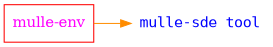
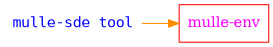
(107, 23) -> (155, 23)
